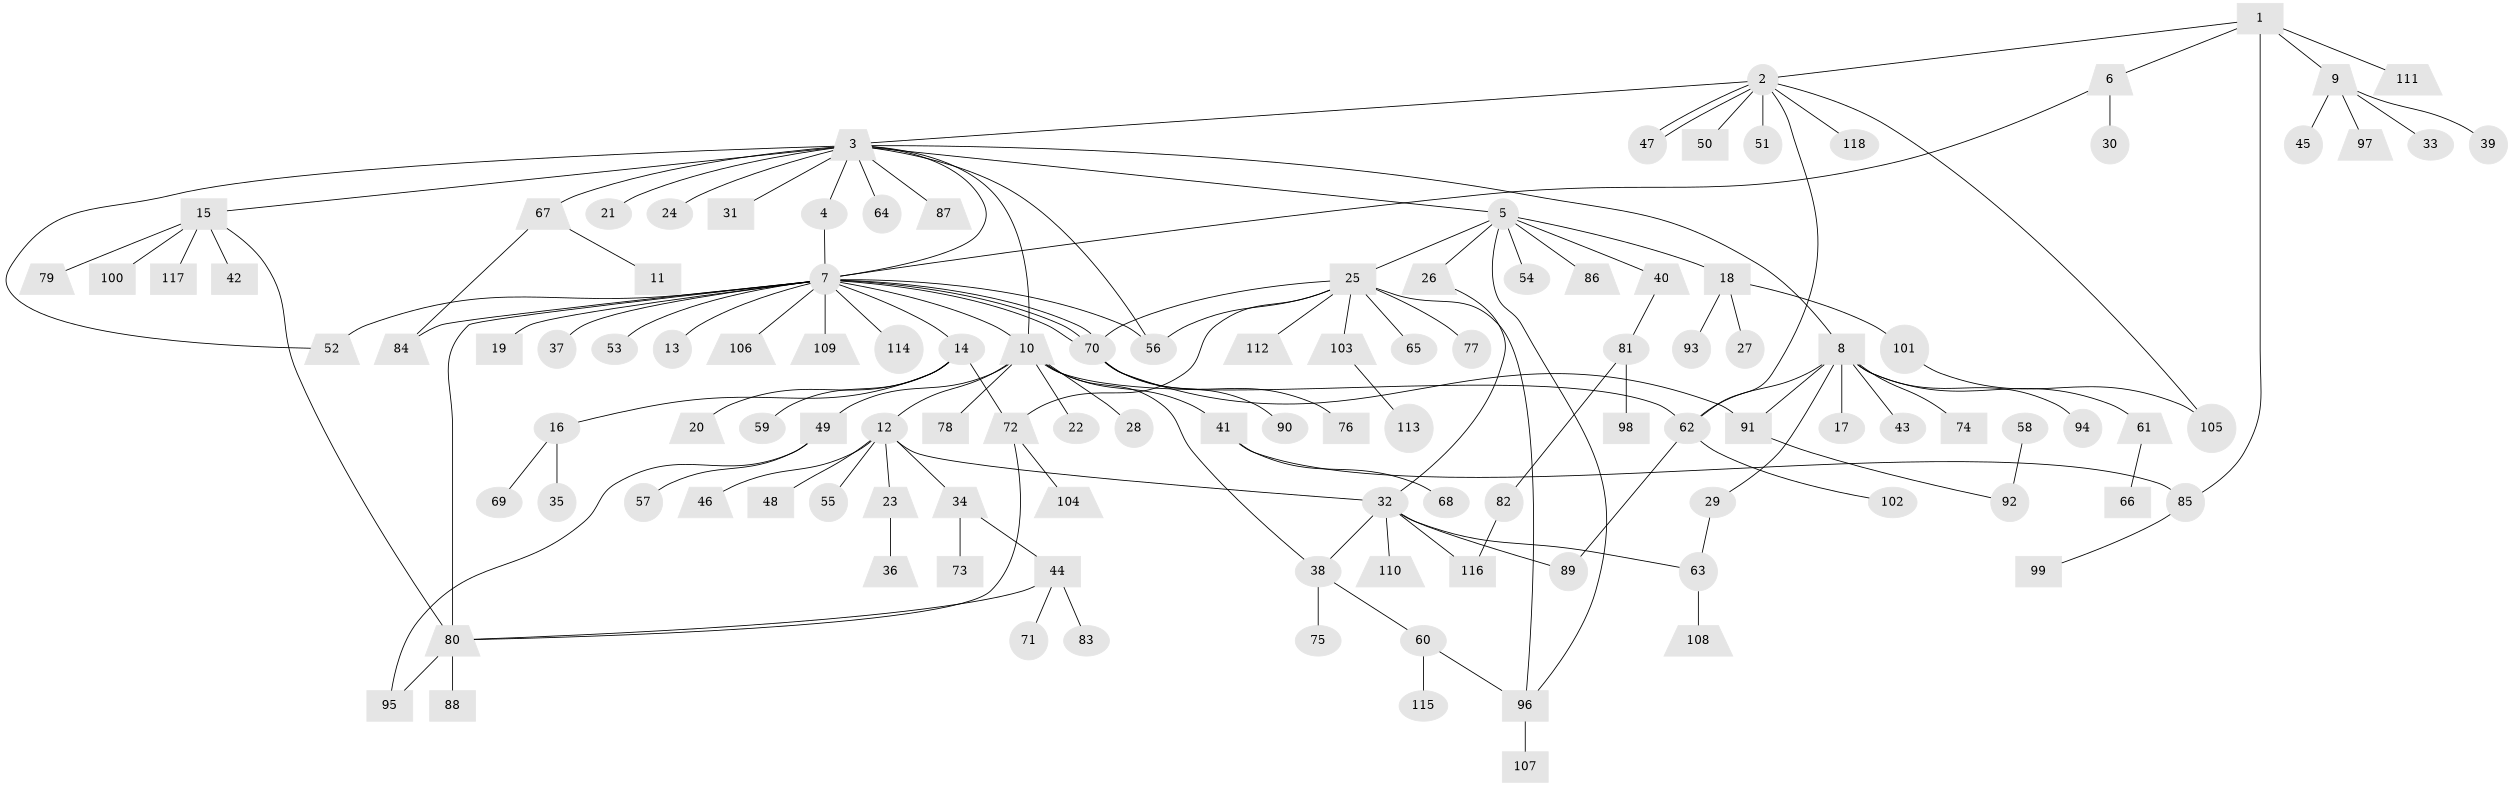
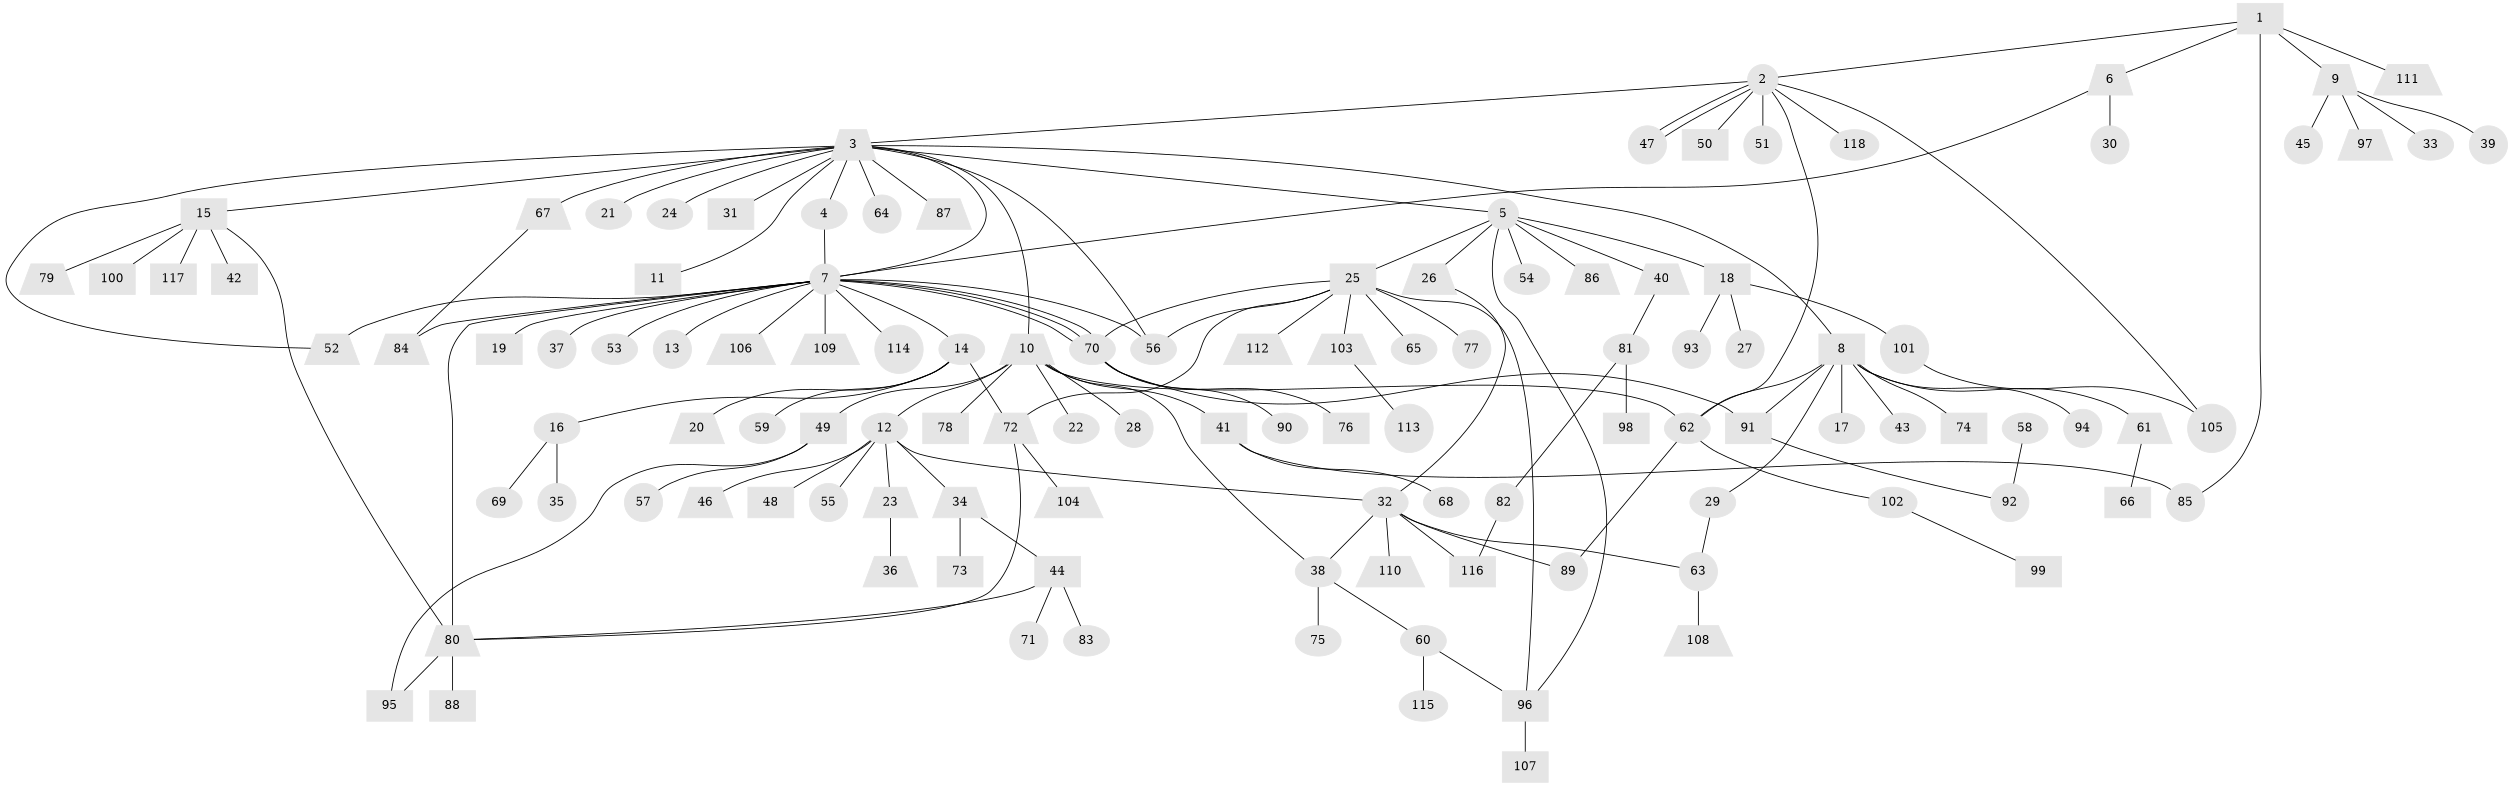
(602, 248) -> (767, 229)
(928, 302) -> none
(2117, 541) -> (1964, 536)
